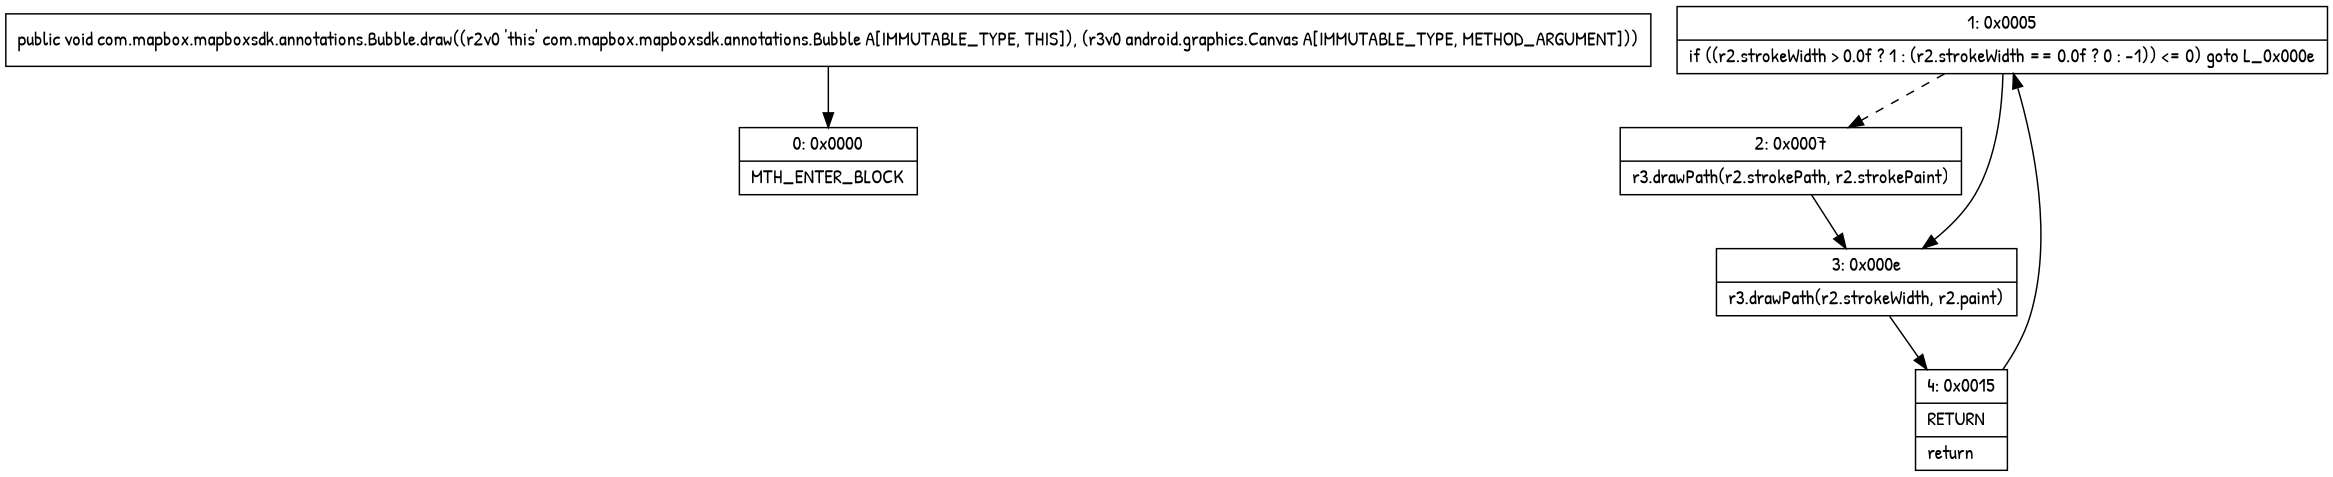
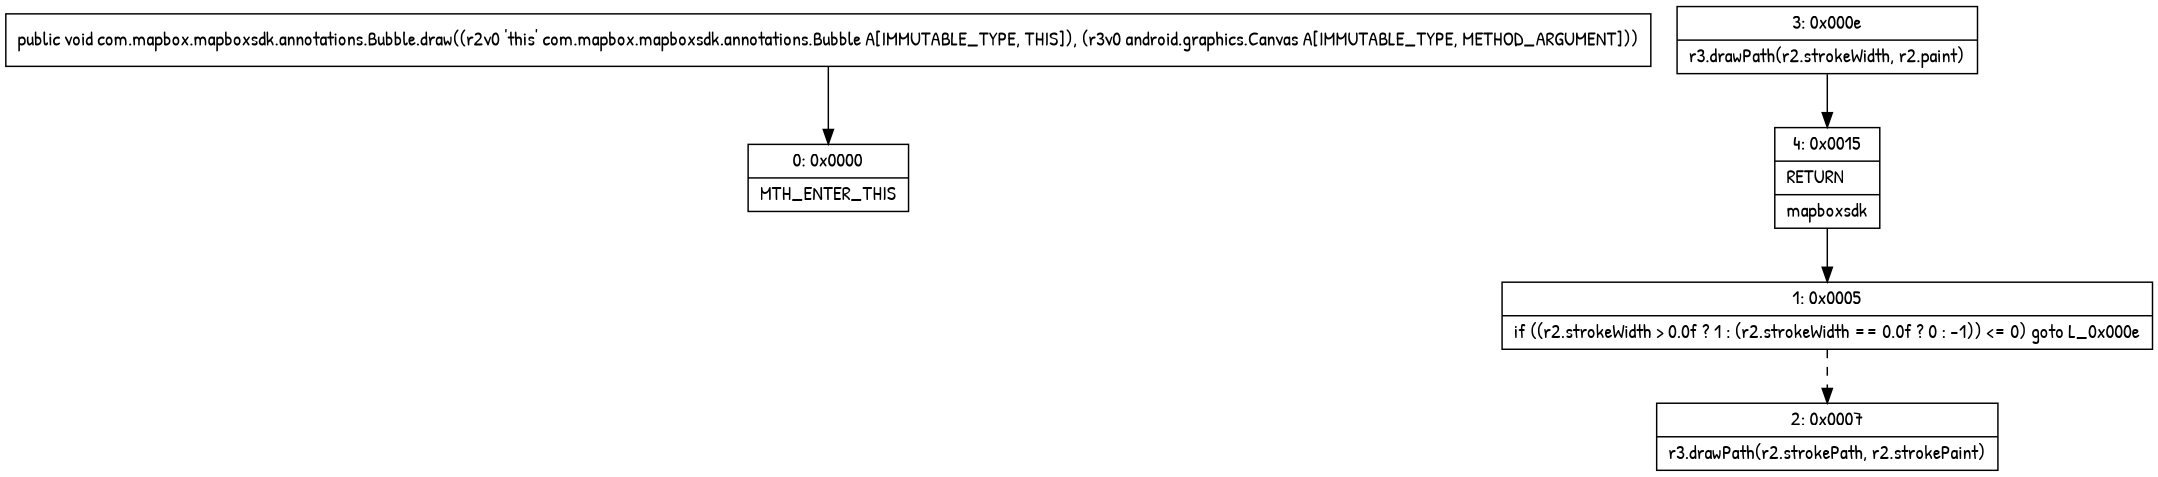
(1988, 165) -> none
(828, 177) -> (828, 194)
(1825, 215) -> none
(1951, 453) -> (1827, 211)
